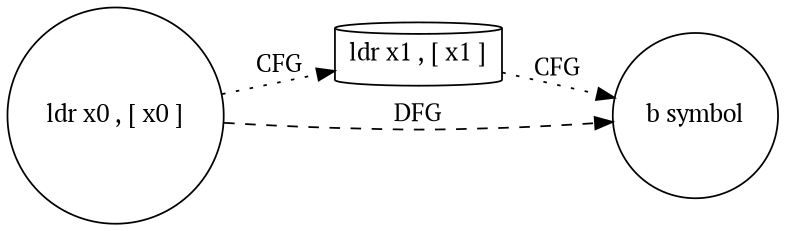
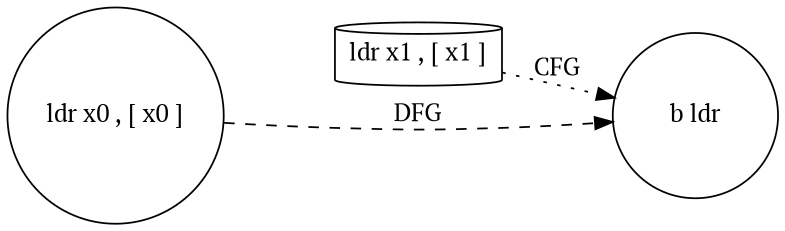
(270, 84) -> none
(695, 116) -> (695, 116)
